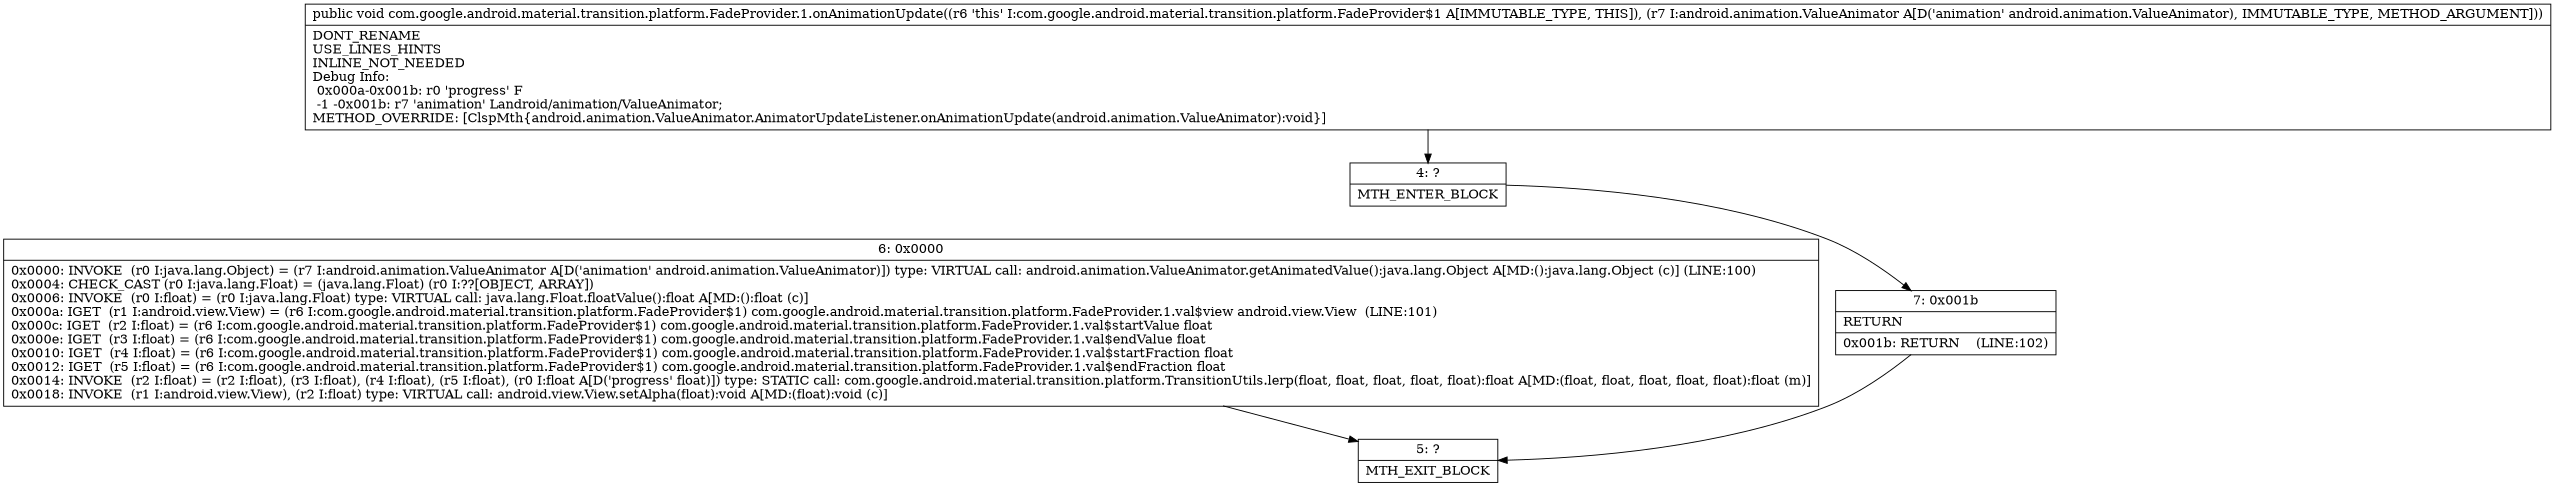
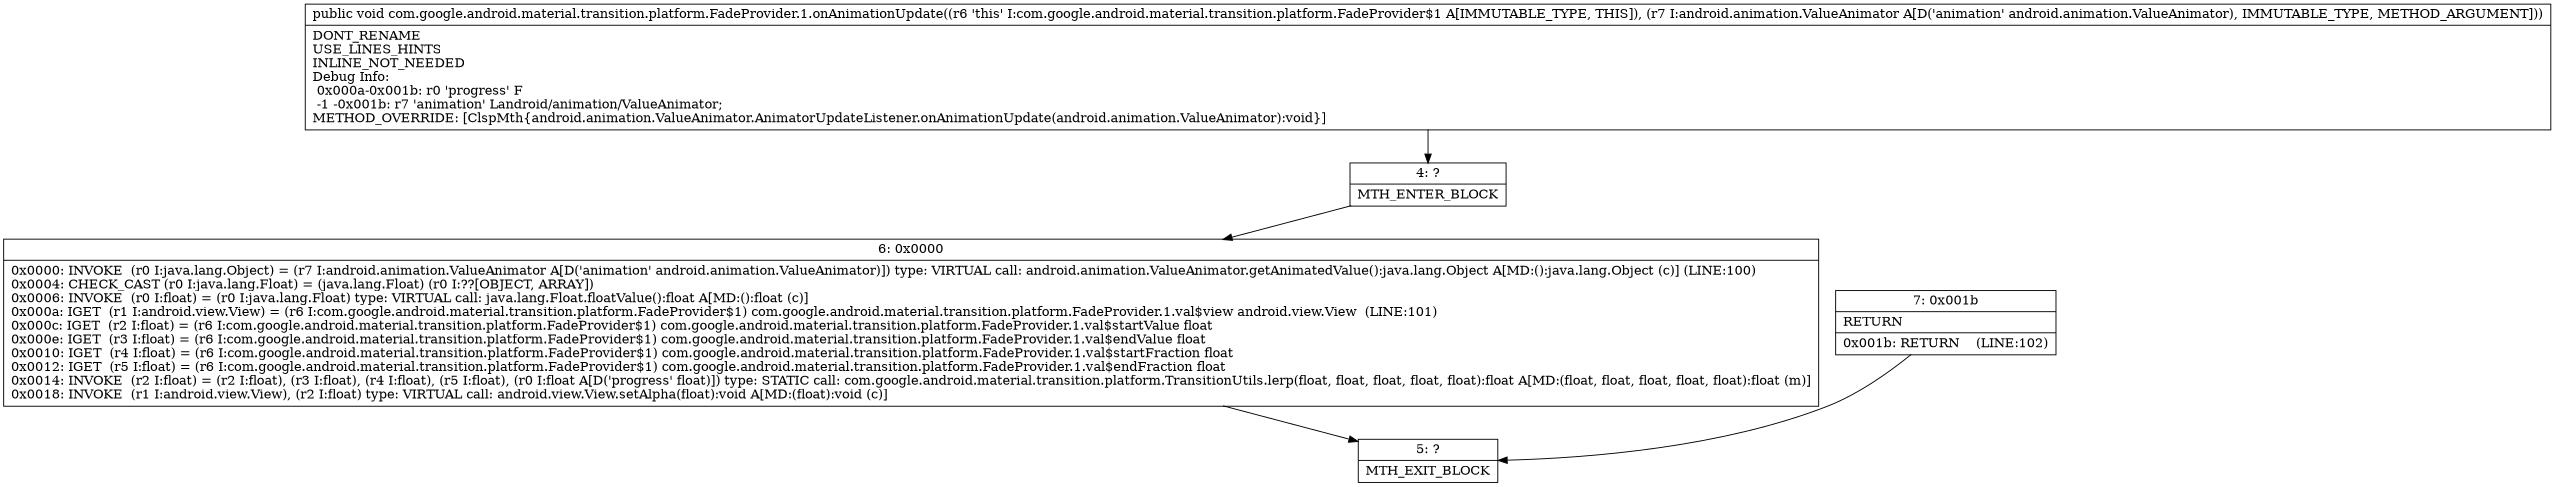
(1713, 207) -> (1291, 221)
